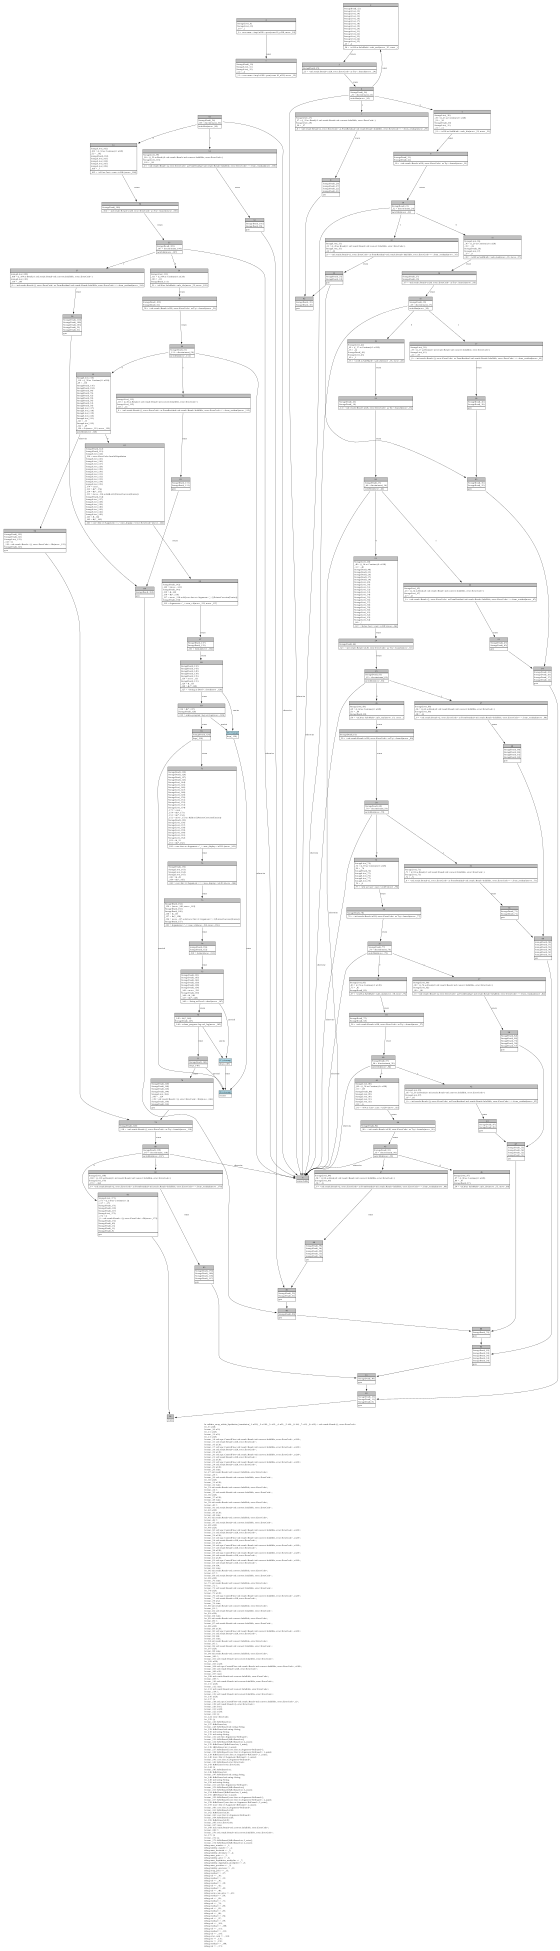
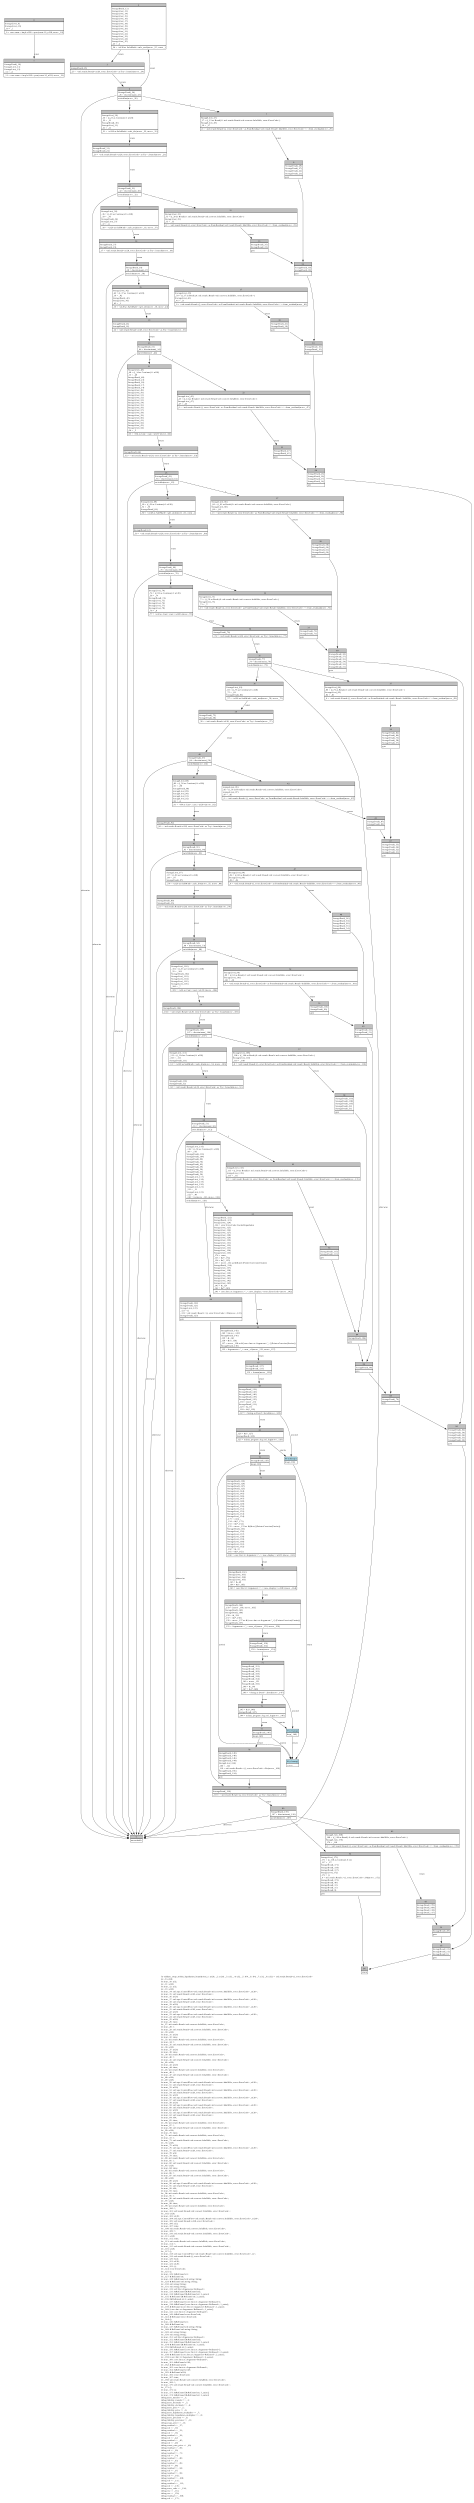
(331, 429) -> (314, 307)
none -> (194, 902)
